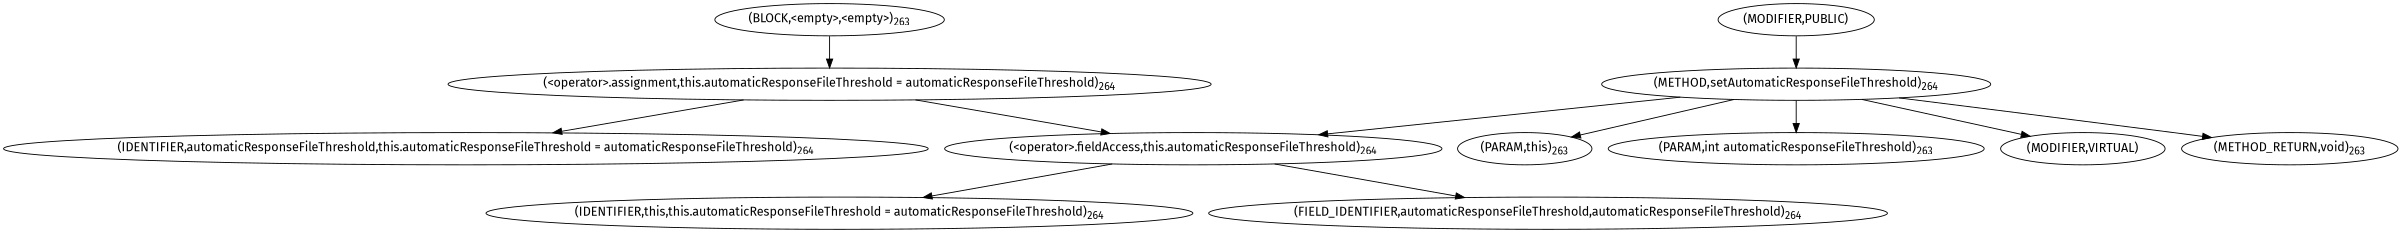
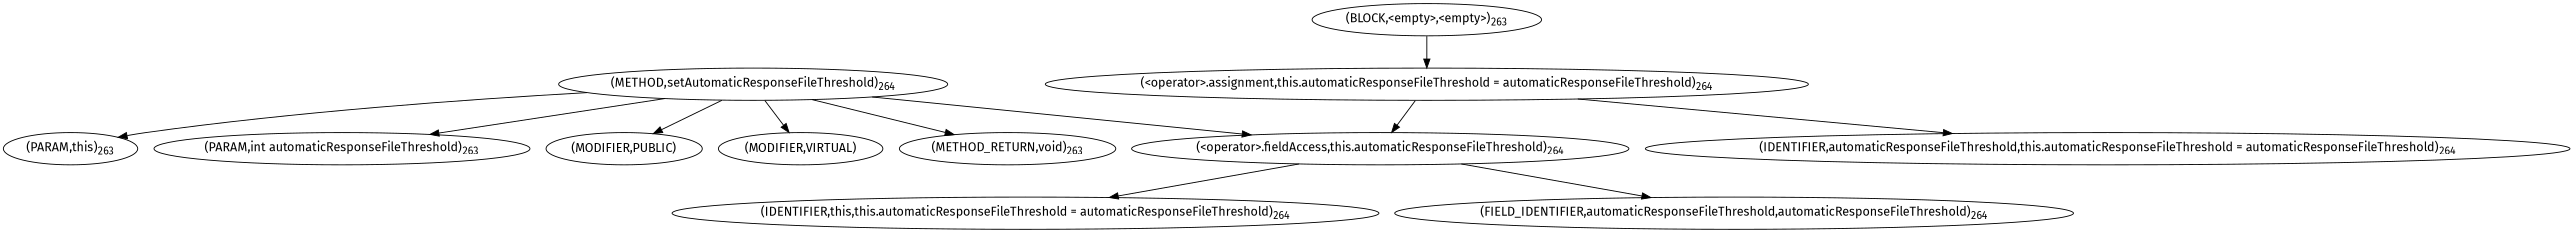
(1796, 48) -> (692, 115)
